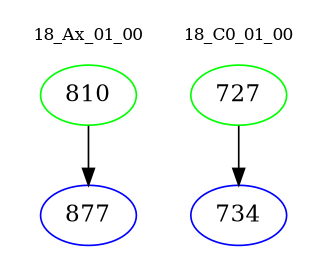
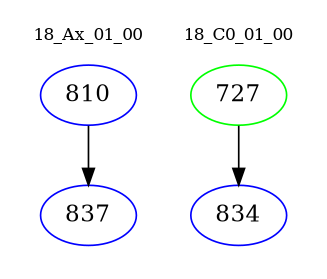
(88, 95) -> (88, 95)
(88, 215) -> (88, 215)
(239, 215) -> (239, 215)
